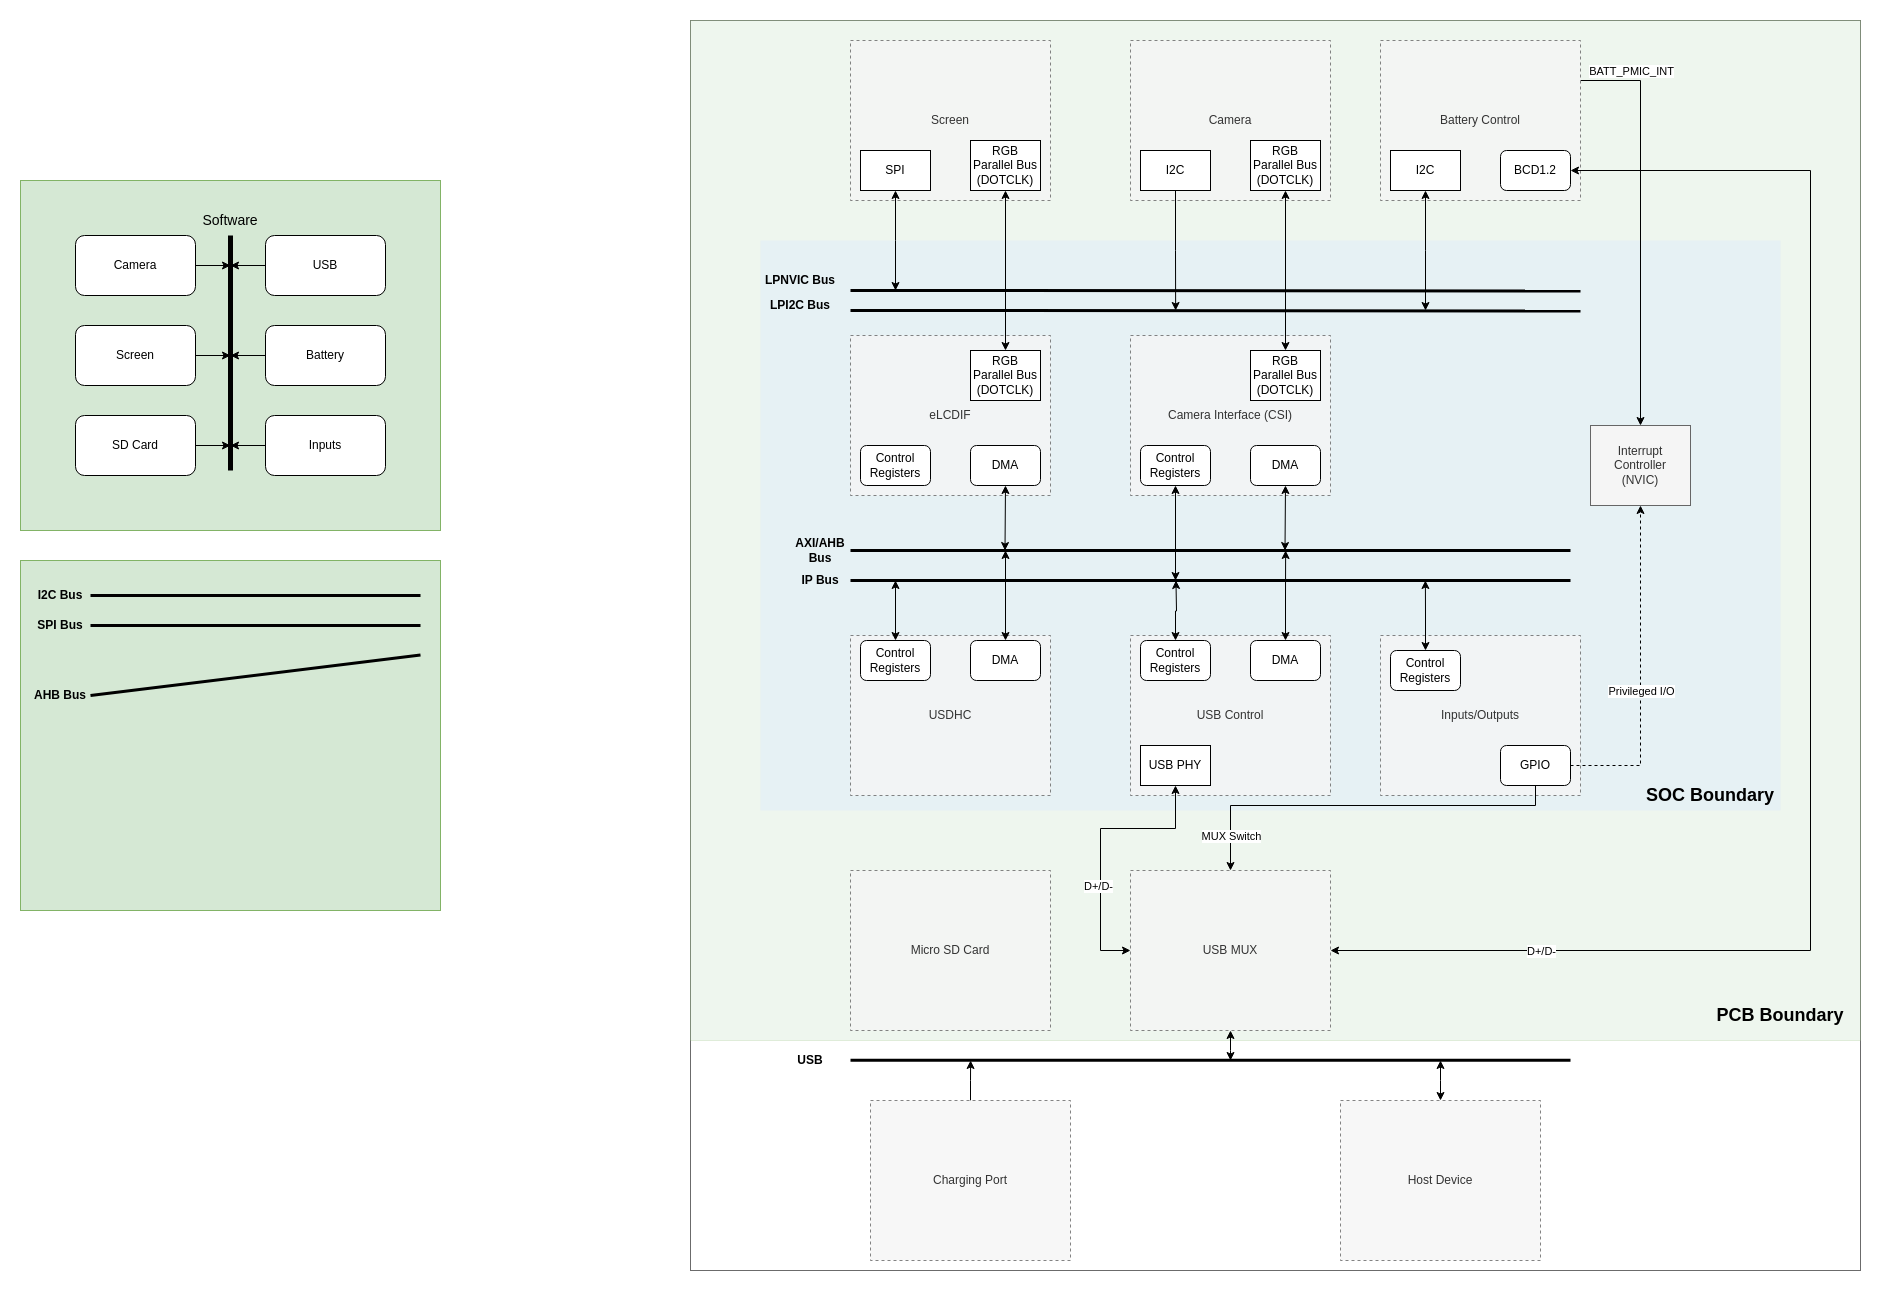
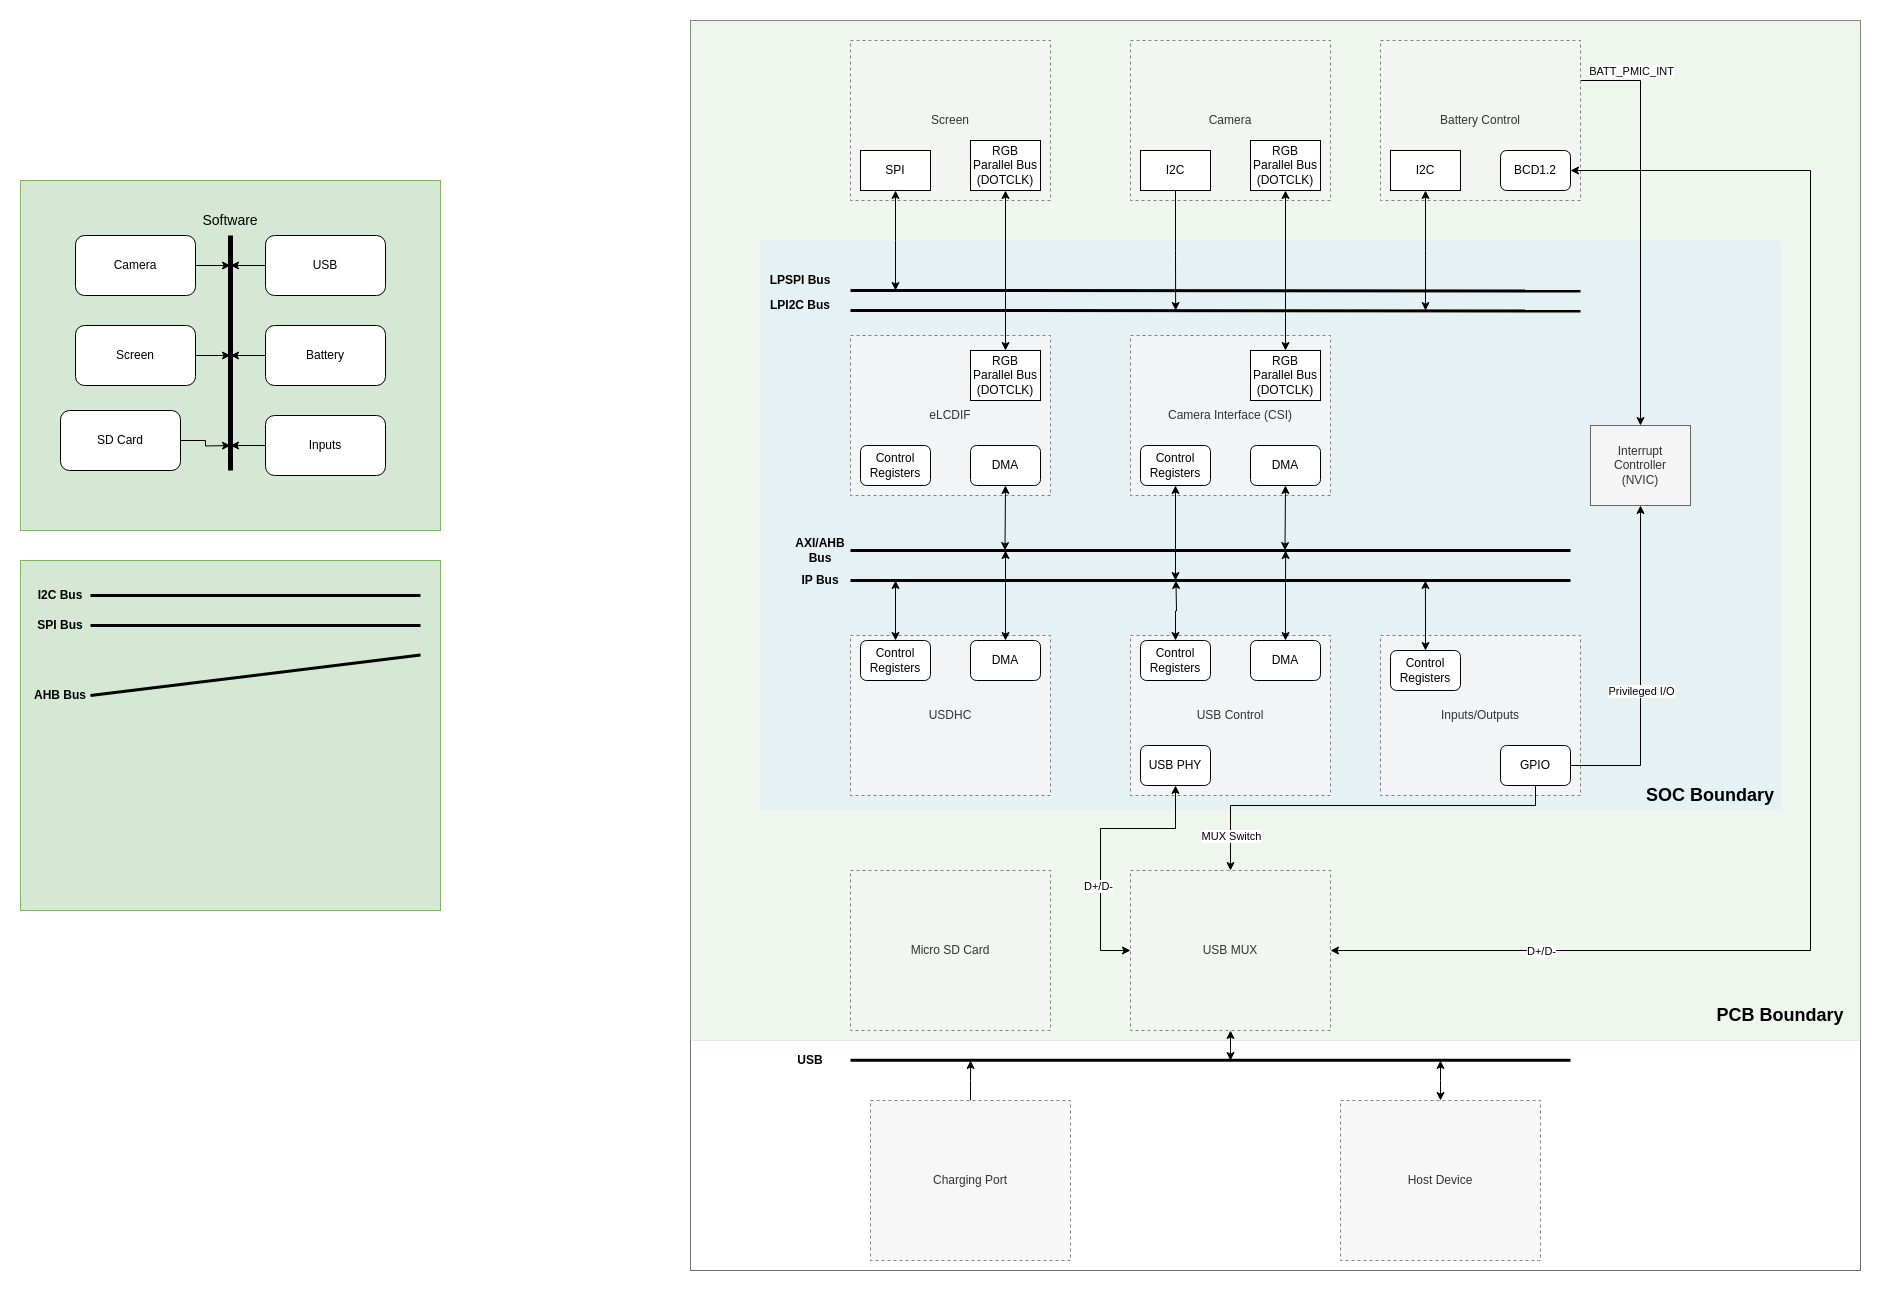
(801, 281) -> (801, 281)
(136, 446) -> (121, 441)
(1641, 598) -> (1641, 598)
(1176, 766) -> (1176, 766)
